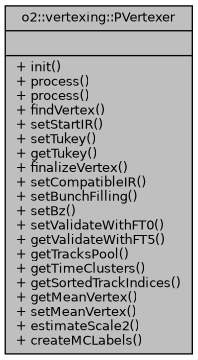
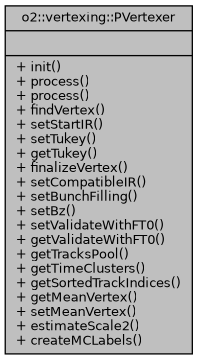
(91, 240) -> (91, 240)
